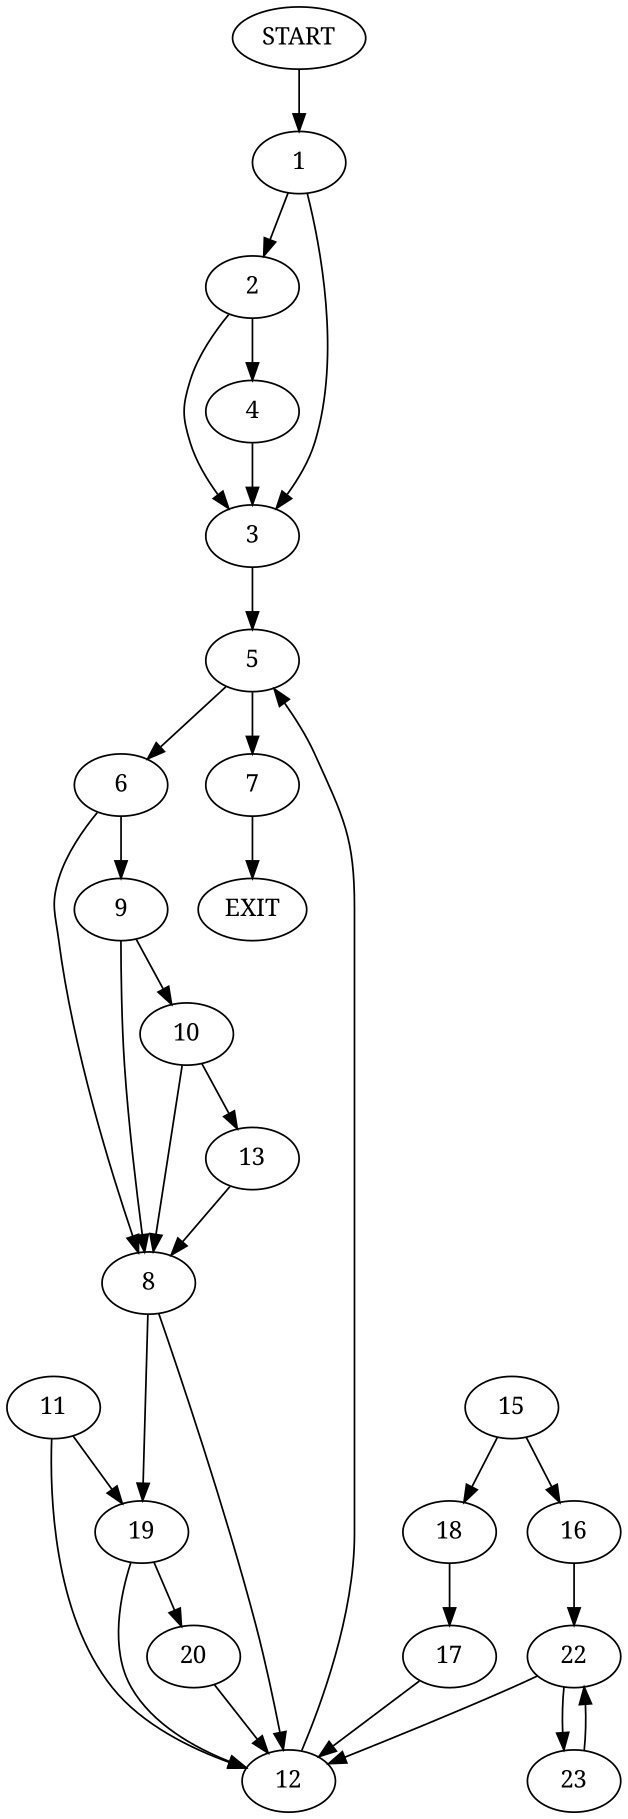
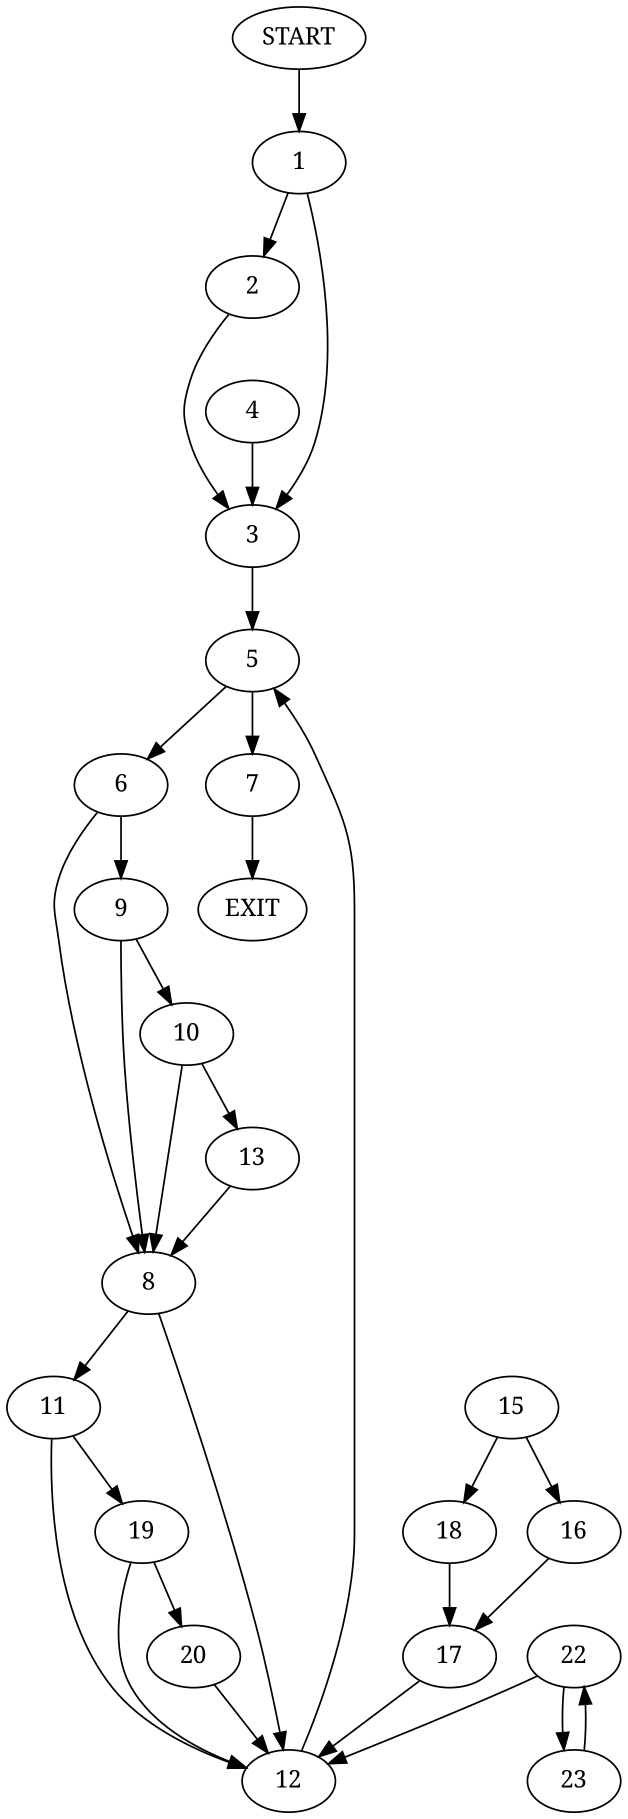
(252, 341) -> none
(145, 1399) -> (107, 1338)
(574, 1586) -> (518, 1588)
